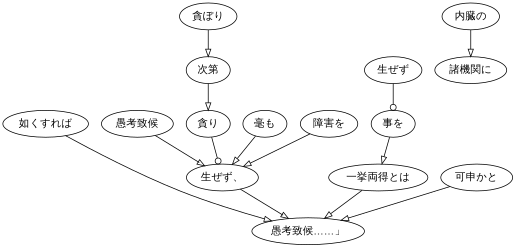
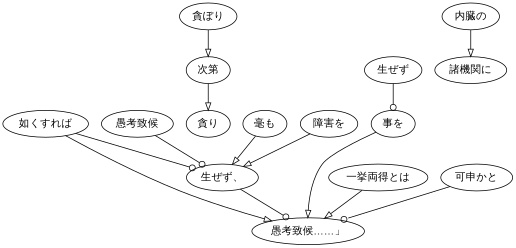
(387, 147) -> (327, 159)
(214, 148) -> (132, 150)
(177, 149) -> (177, 149)
(262, 202) -> (262, 202)
(399, 202) -> (399, 202)
